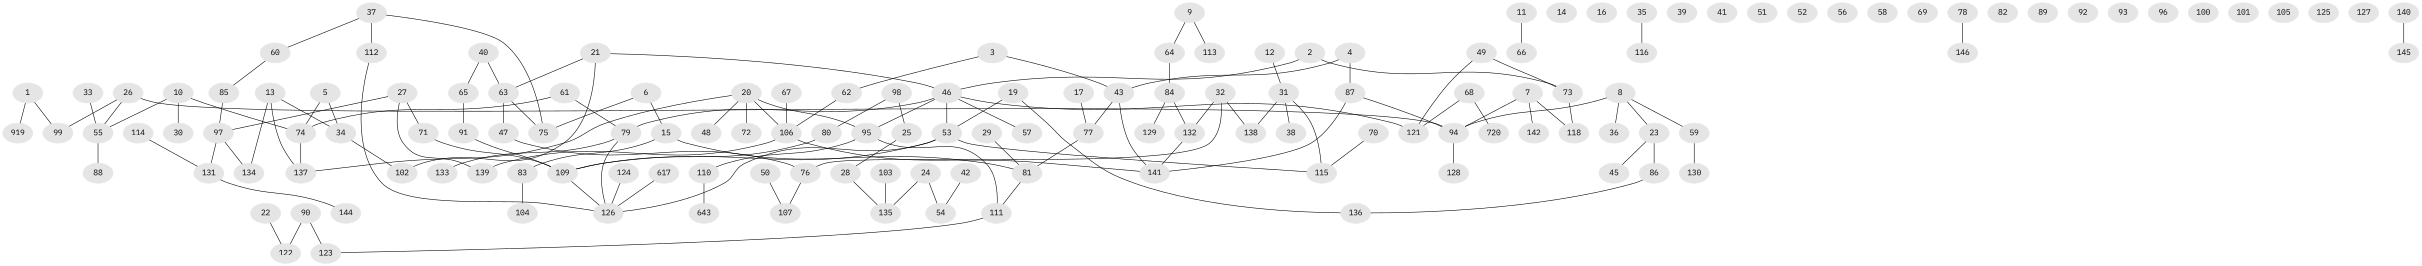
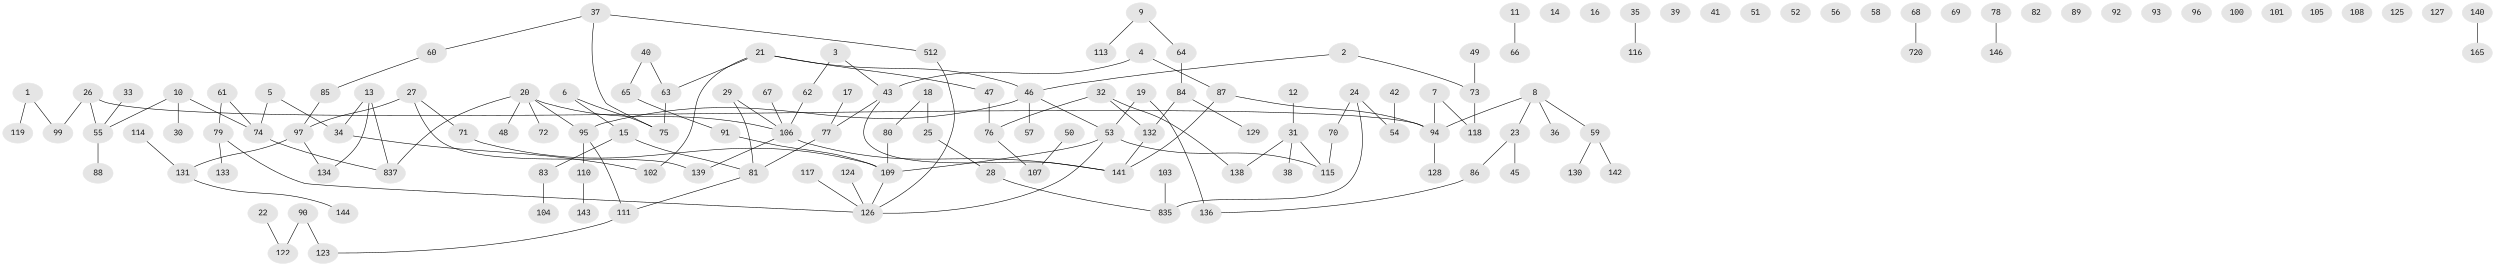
none -> (2357, 13)
(371, 53) -> (931, 53)
(2404, 53) -> (2477, 53)
(897, 93) -> (928, 93)
(785, 110) -> none
none -> (1344, 113)
(503, 115) -> (875, 71)
(1531, 115) -> (1605, 153)
none -> (763, 117)
(18, 133) -> (18, 133)
(1414, 133) -> none
(301, 173) -> (390, 173)
(664, 173) -> (808, 173)
(704, 213) -> (584, 213)
(886, 213) -> (1165, 213)
